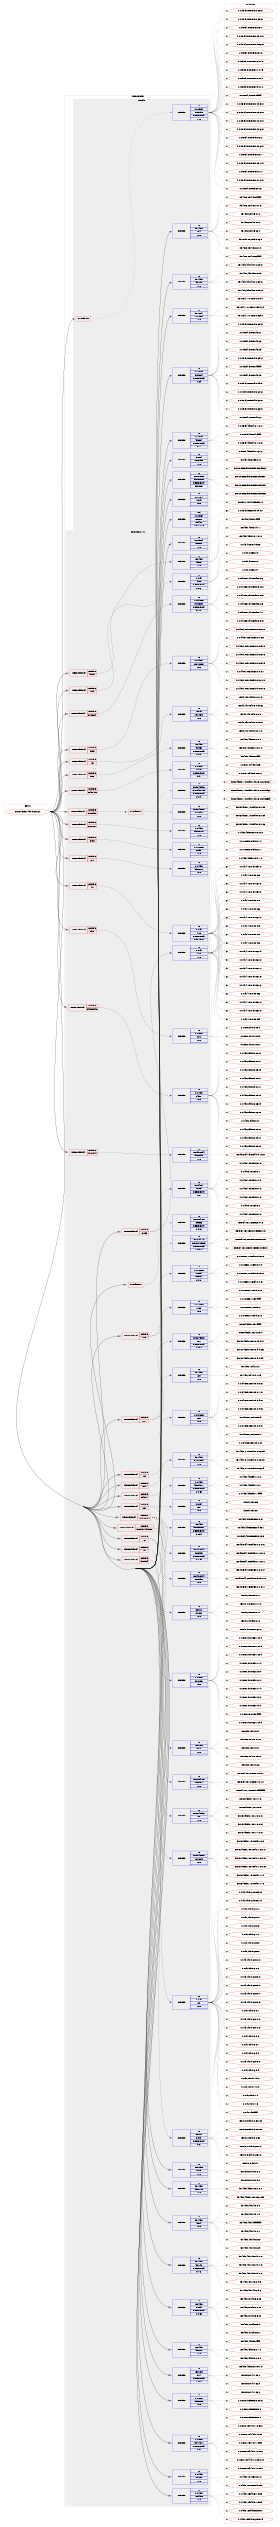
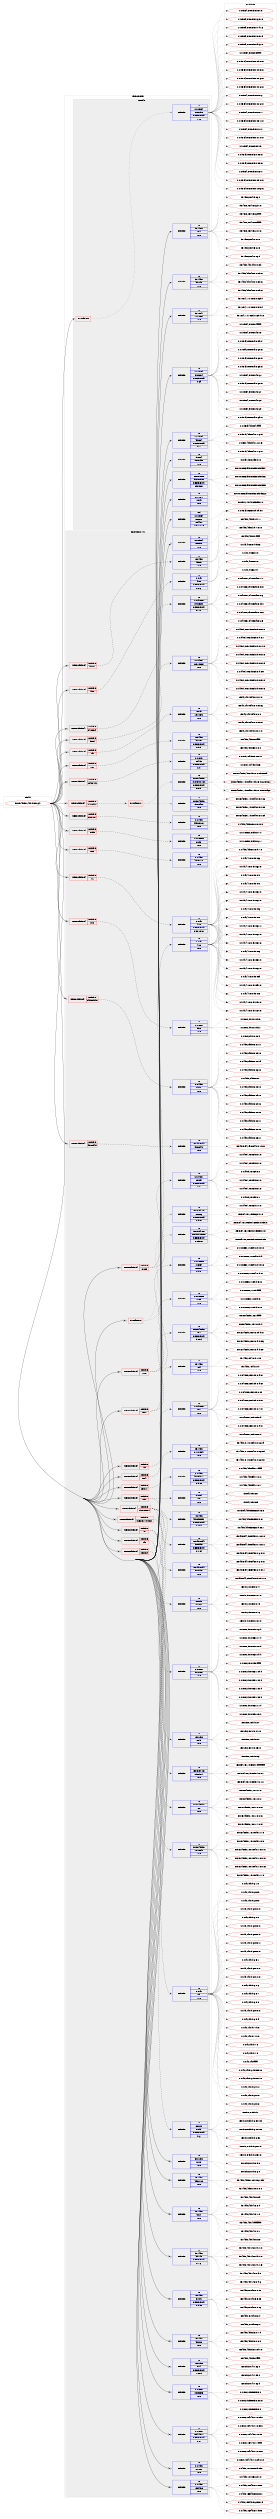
(250, 240) -> (250, 197)
(250, 748) -> none
(250, 799) -> (250, 774)
